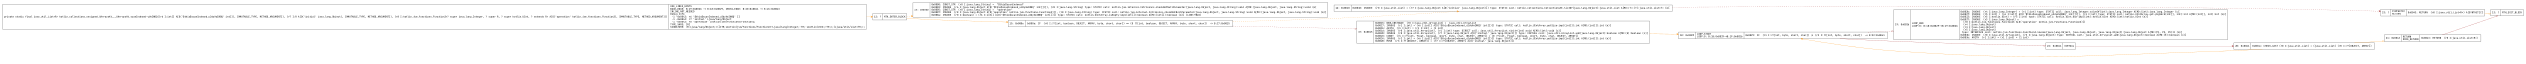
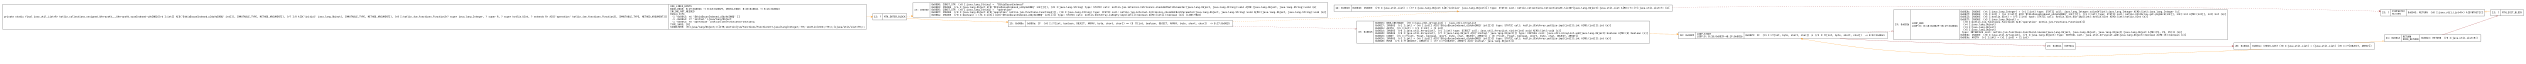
(2487, 14) -> (2488, 12)
